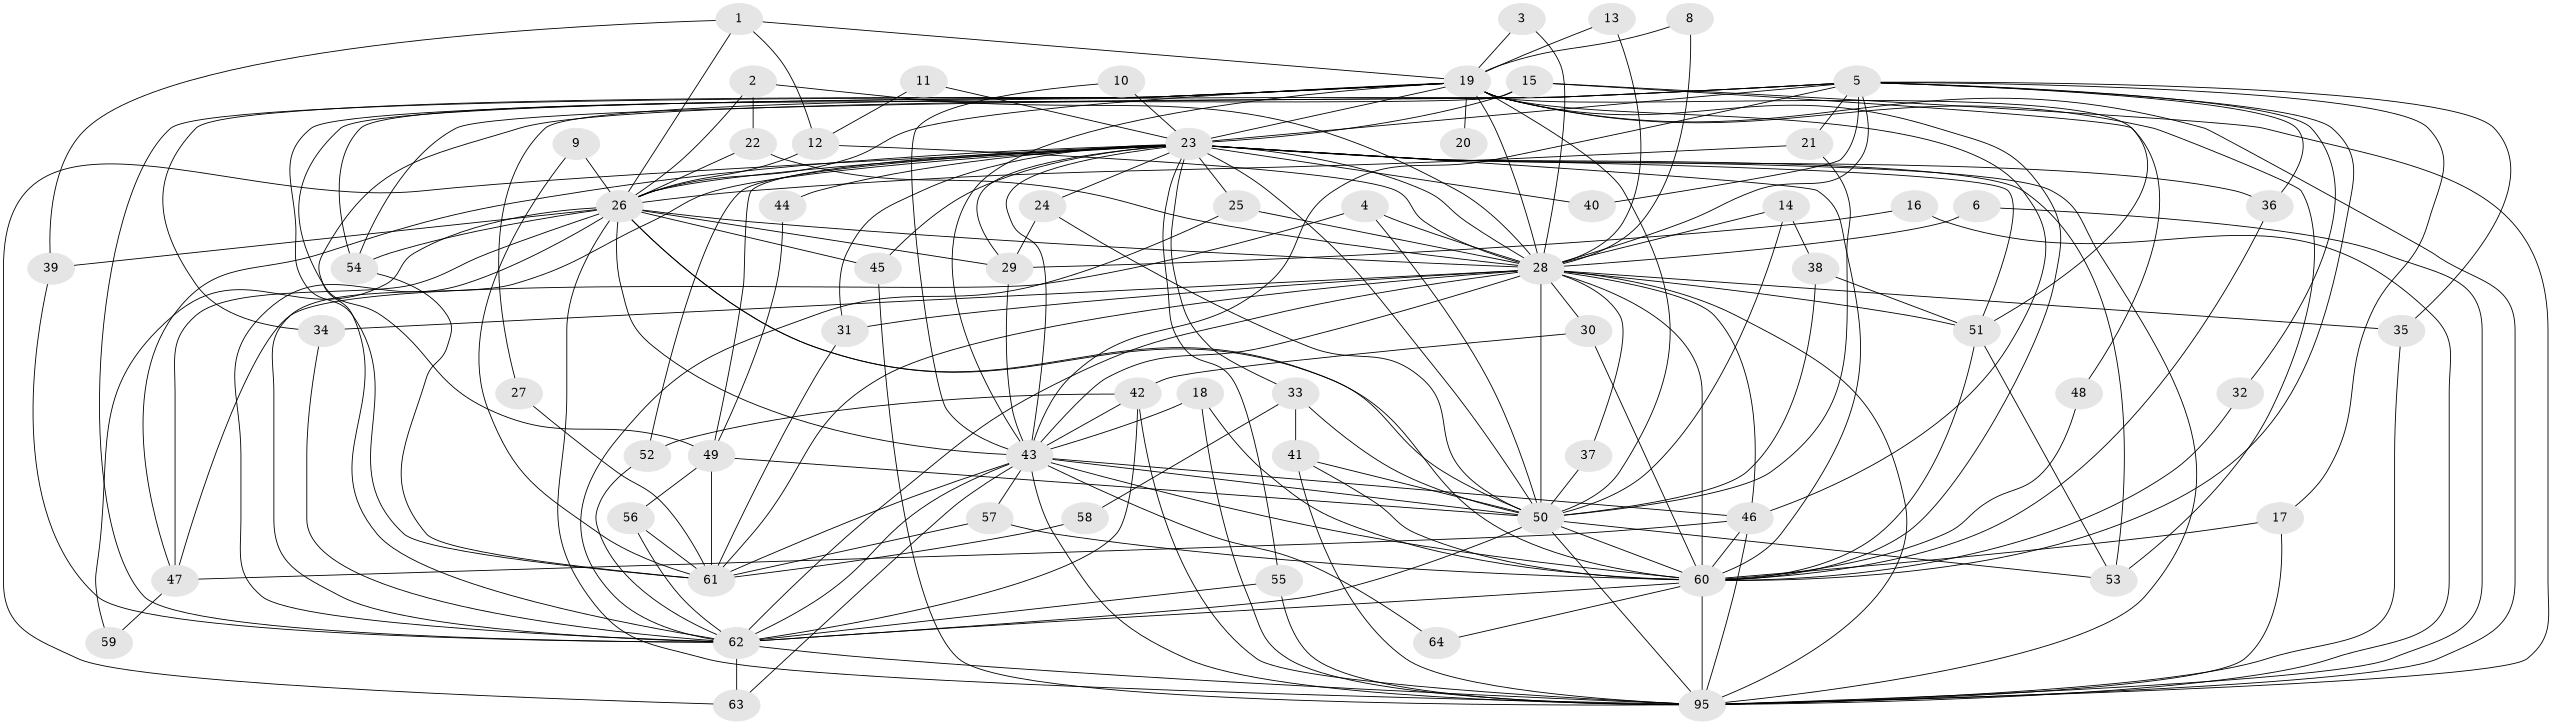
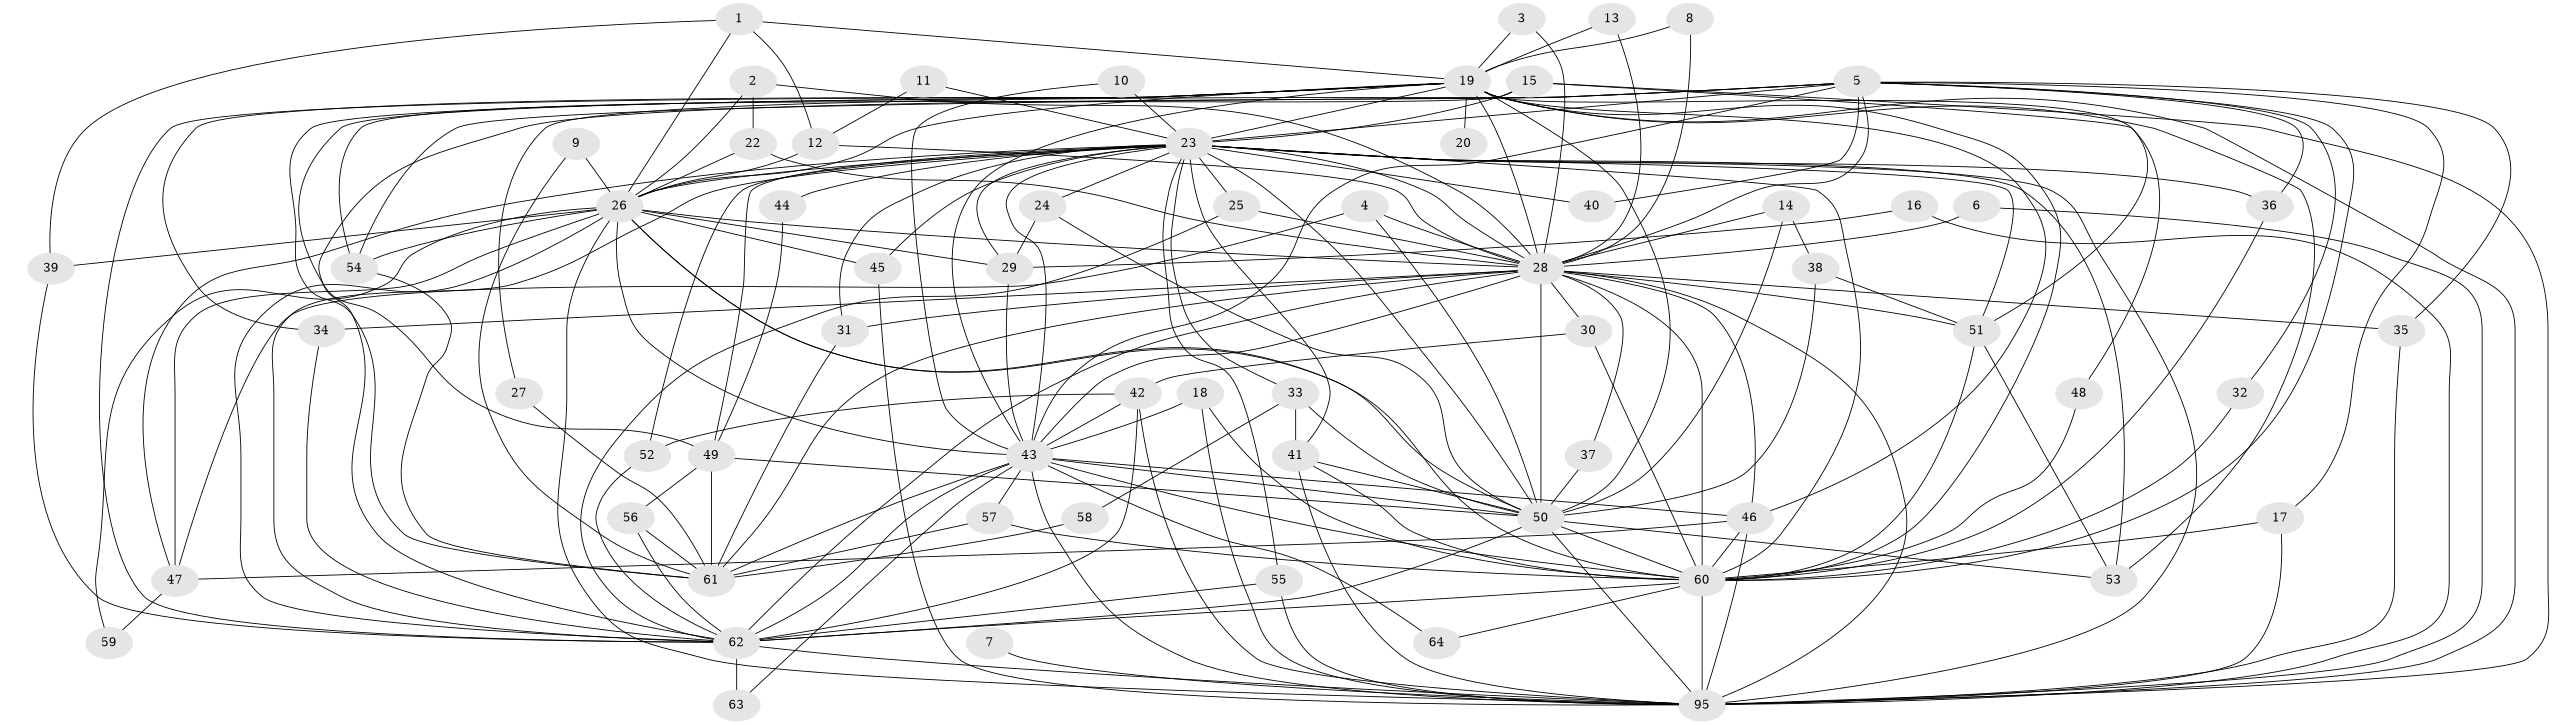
(1810, 144) -> none
(29, 193) -> (1270, 301)
none -> (990, 643)
